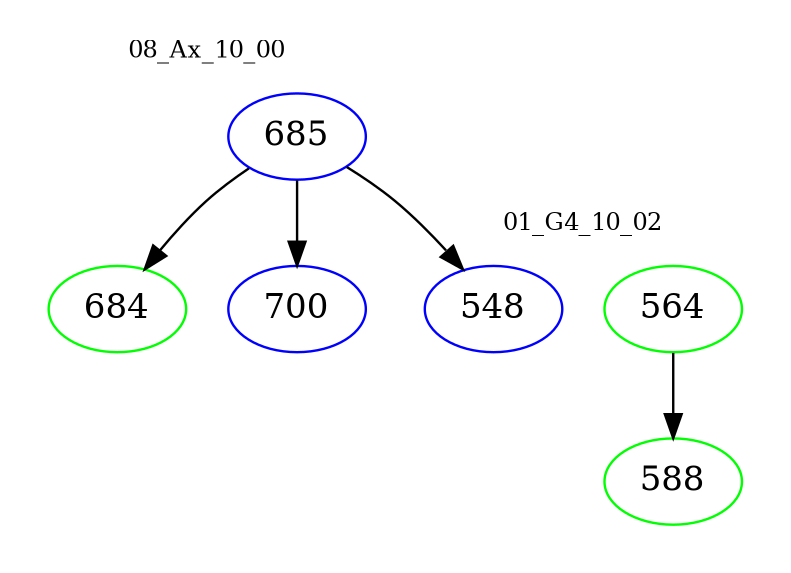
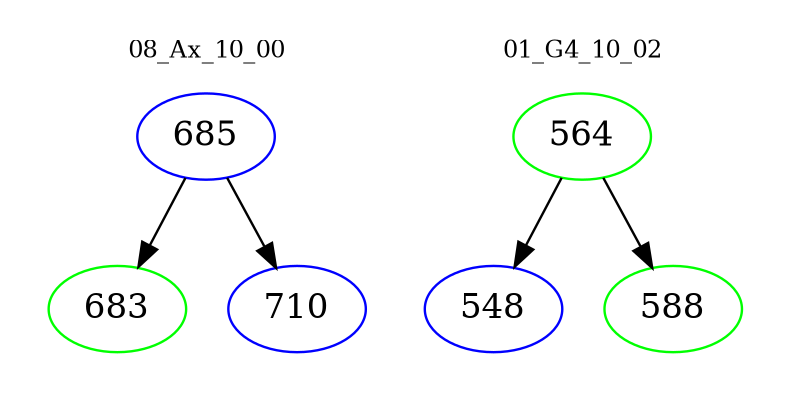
(421, 225) -> (544, 212)
(117, 309) -> (117, 309)
(297, 309) -> (297, 309)
